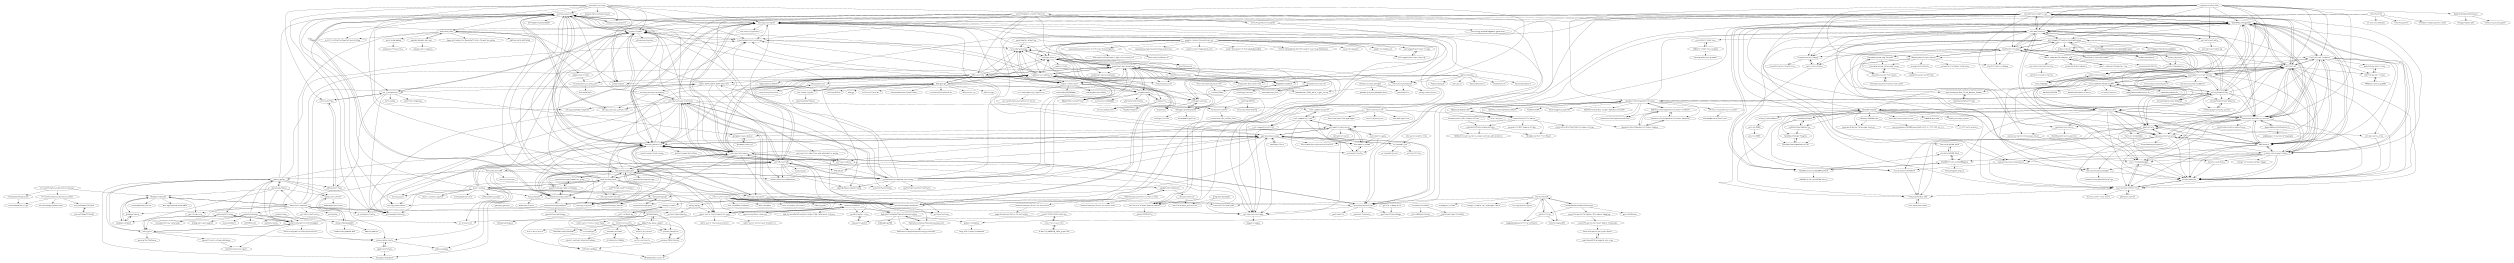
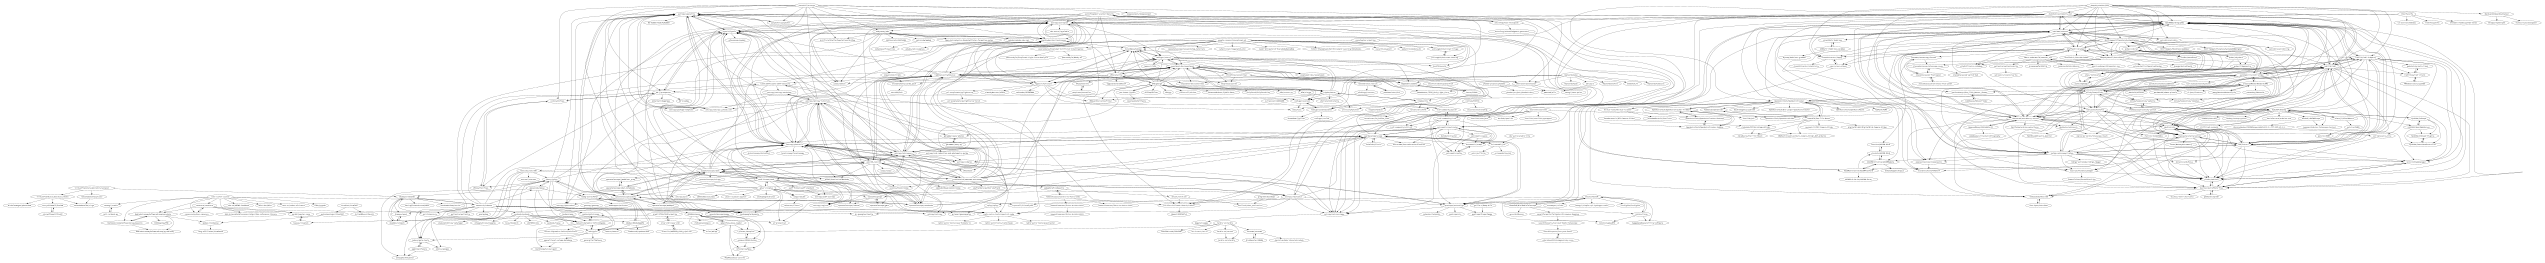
(789, 137) -> none
